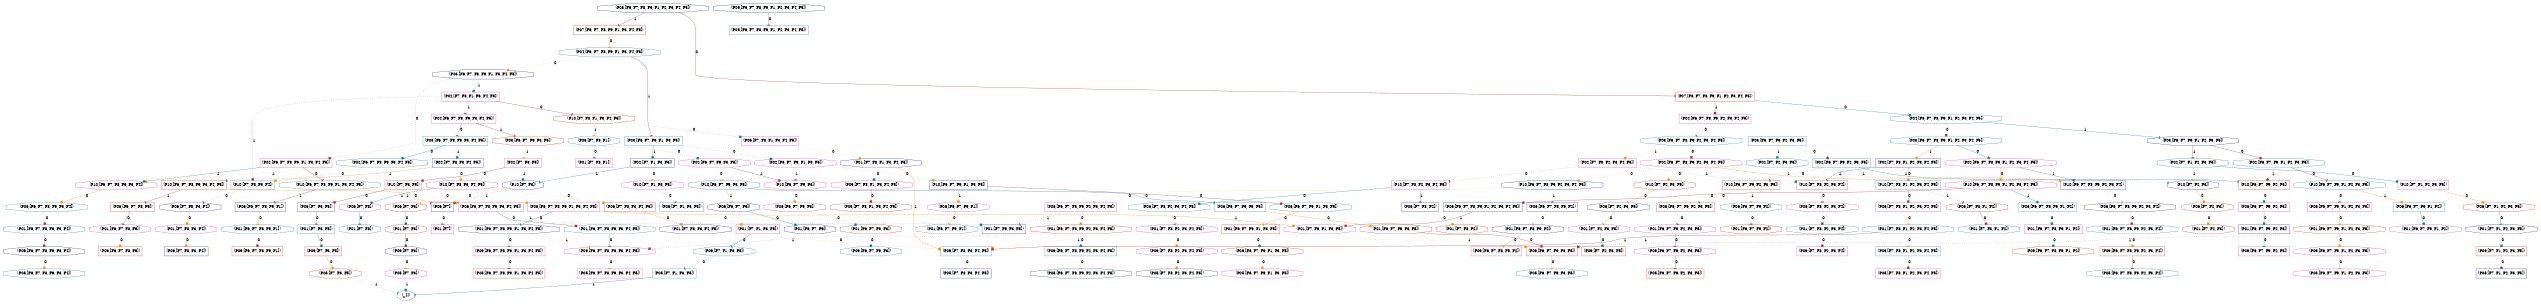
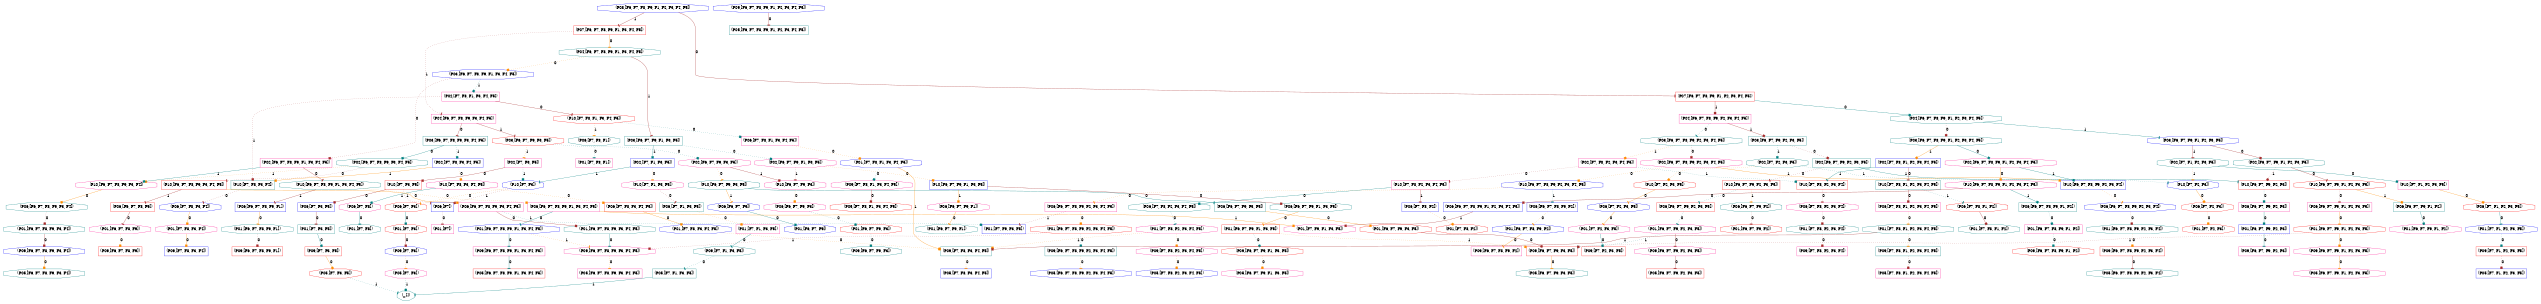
(467, 107) -> (463, 39)
none -> (1745, 129)
(2340, 185) -> (2340, 185)
